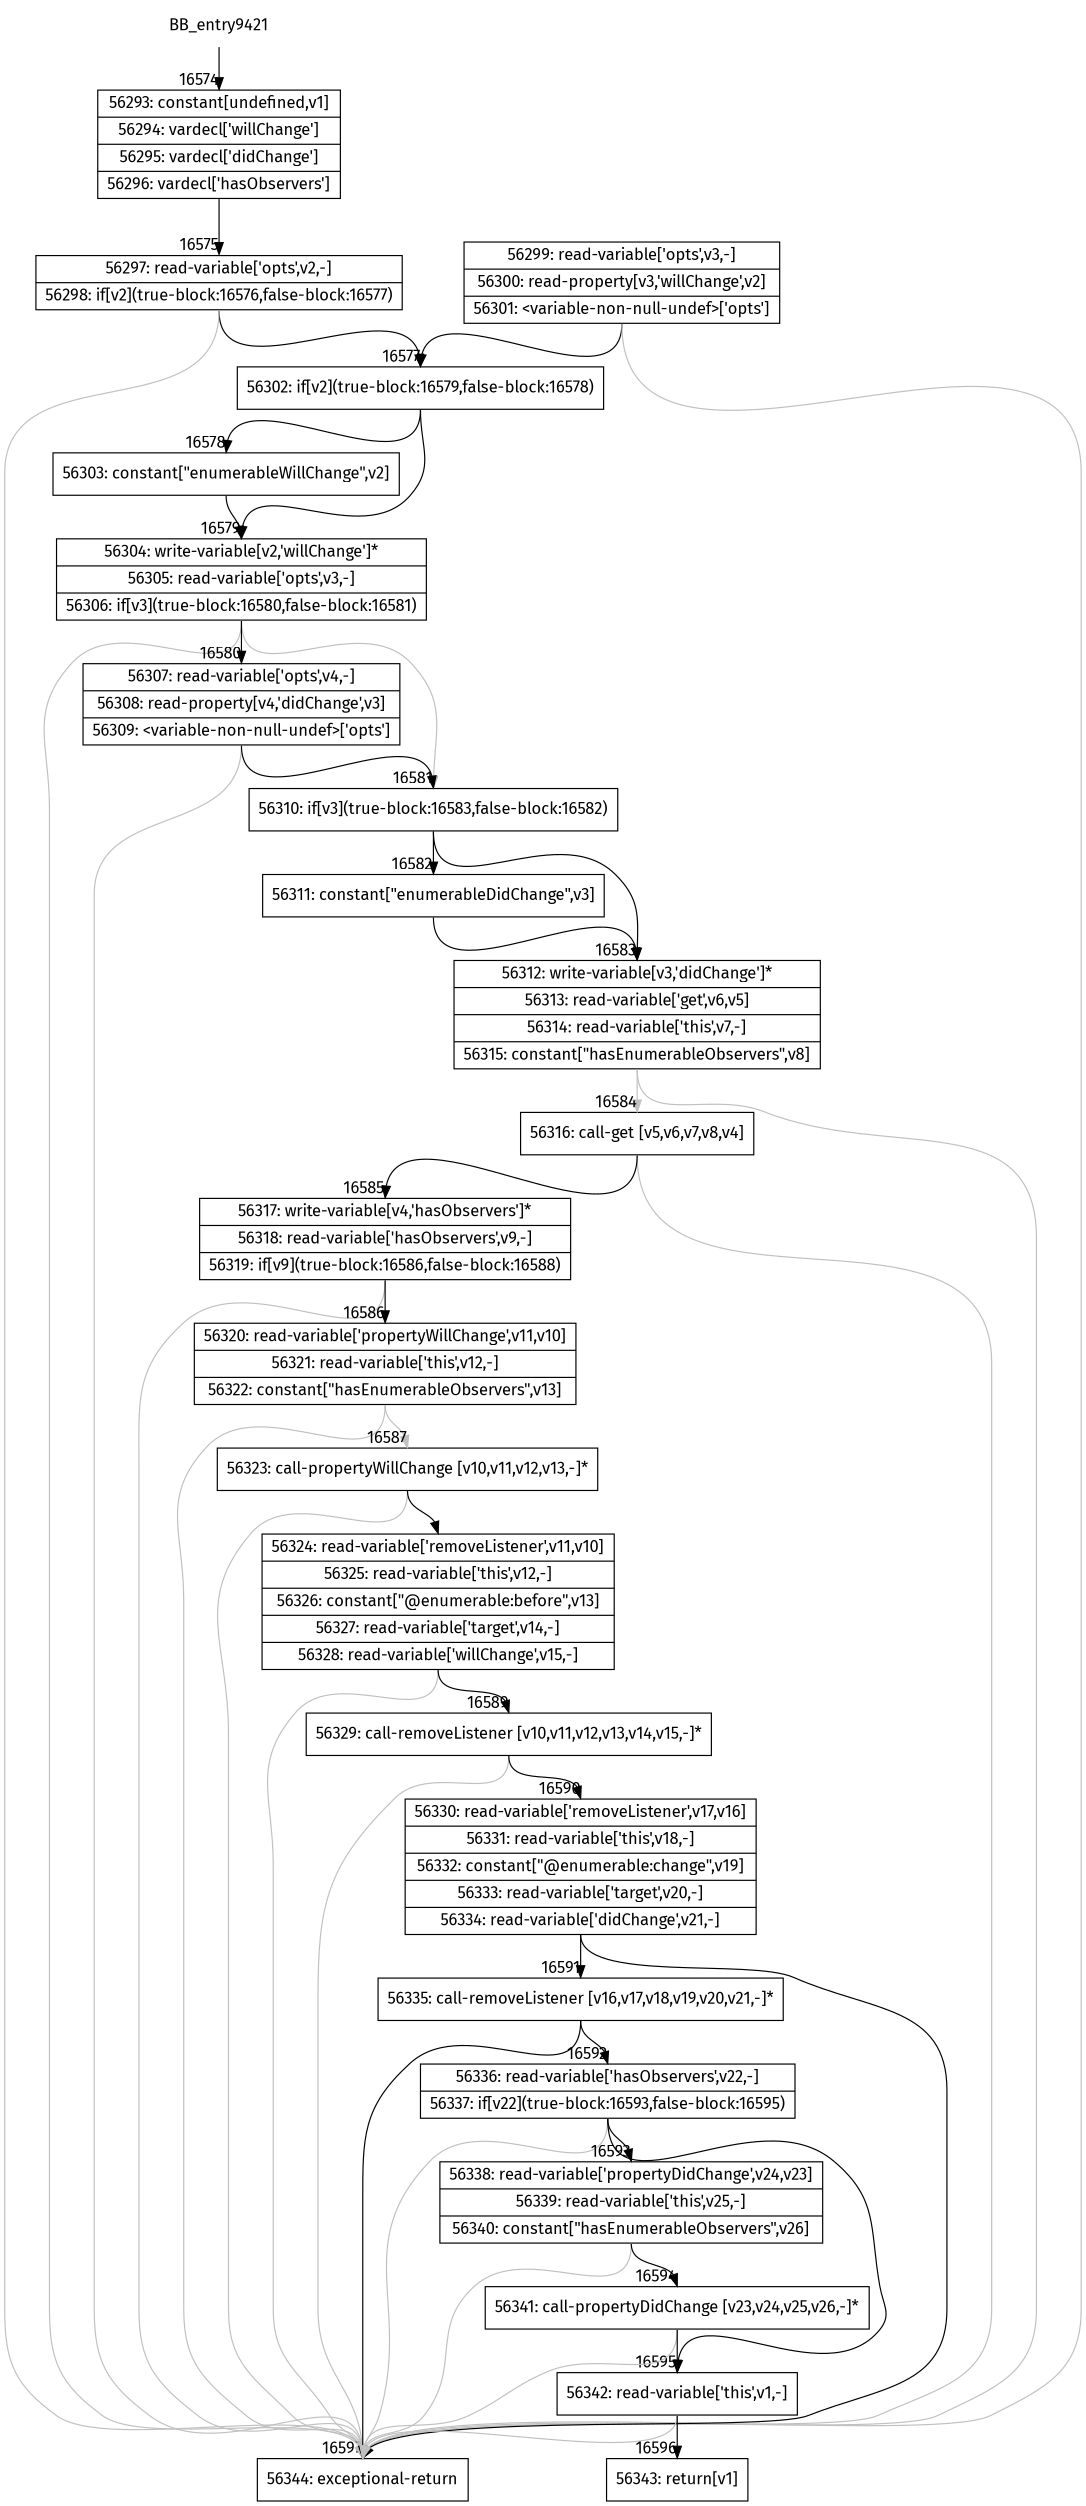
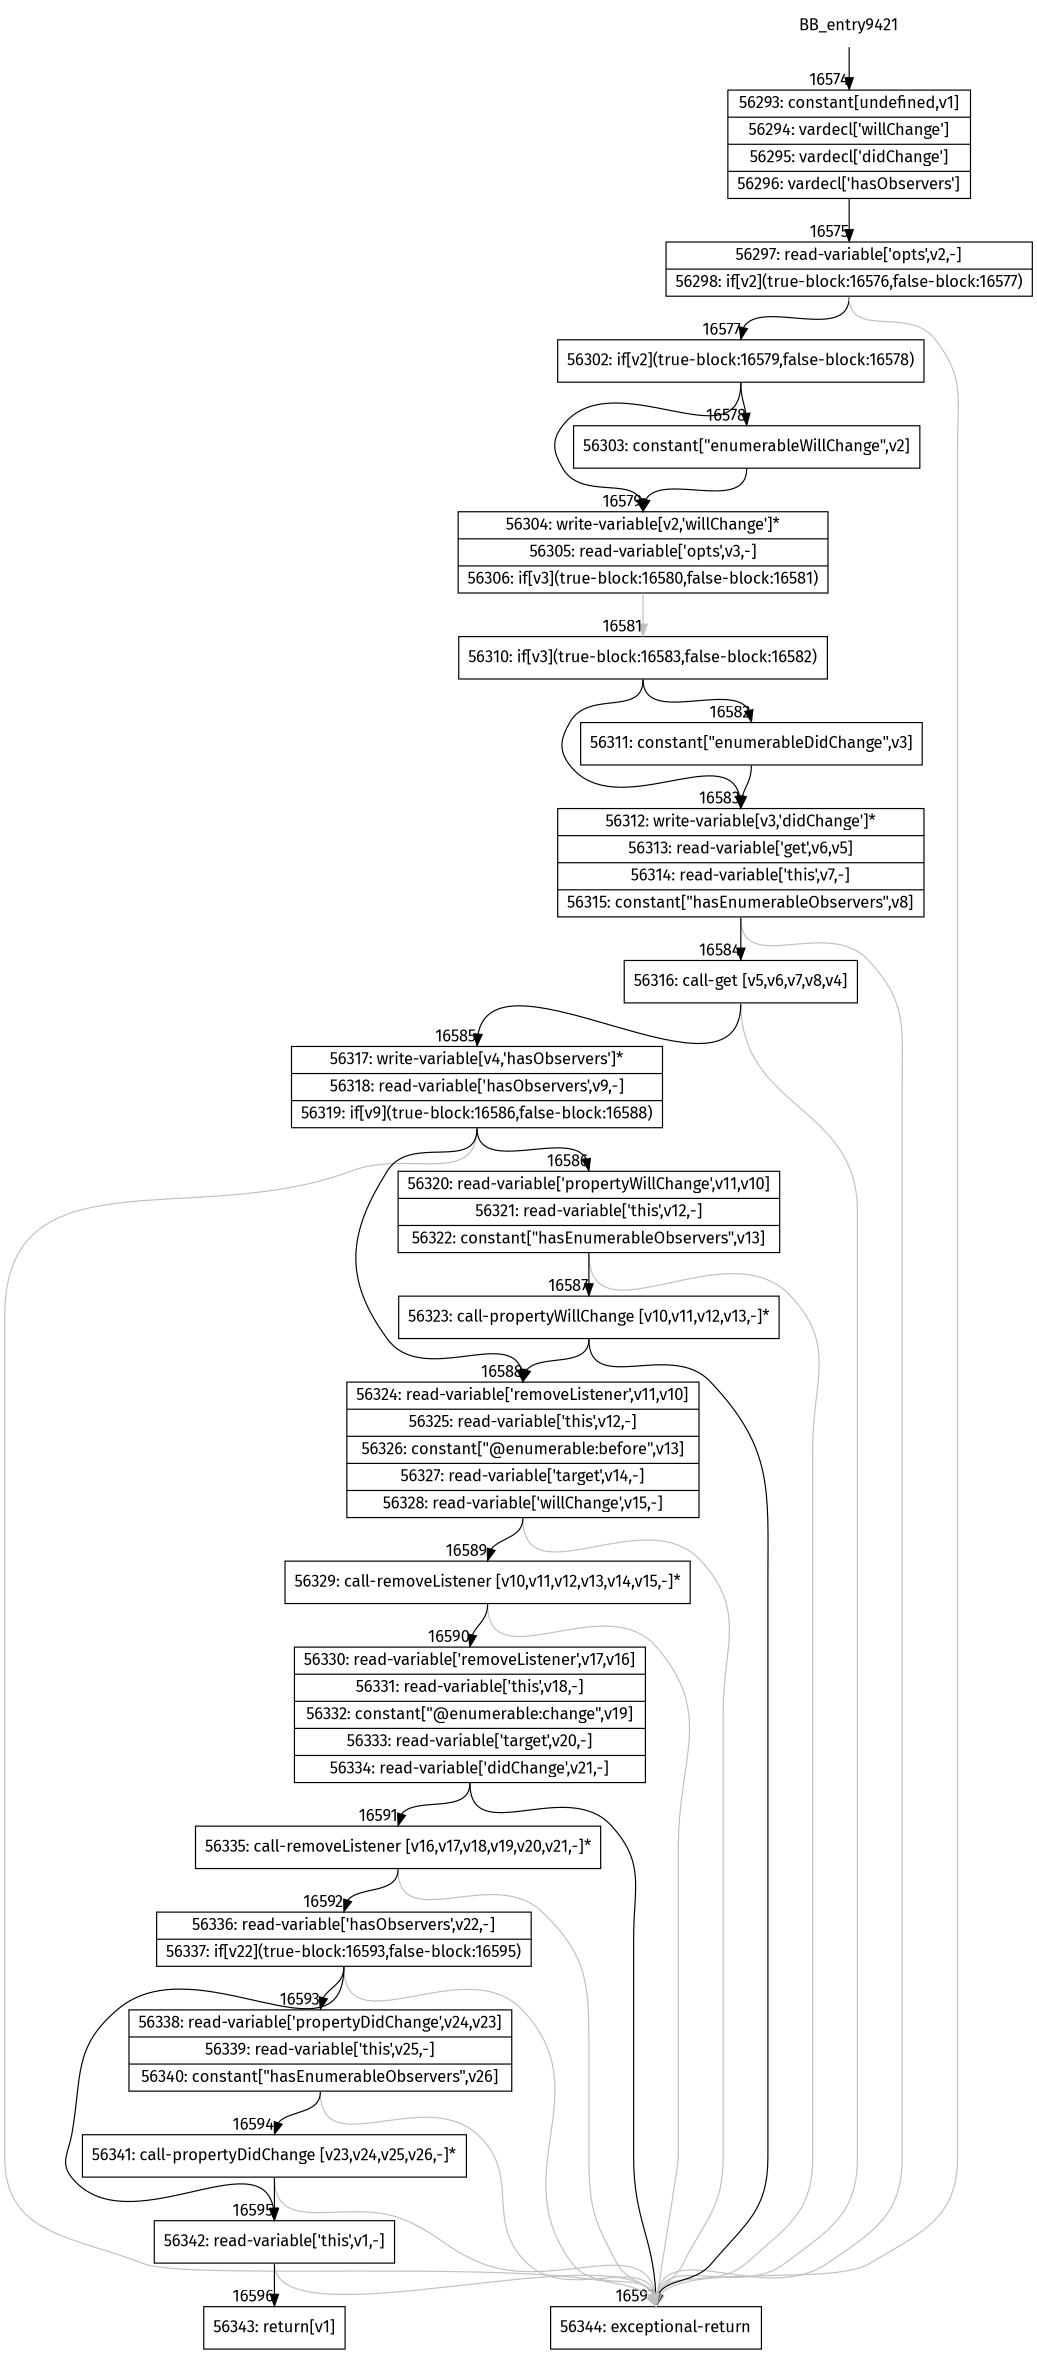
(622, 283) -> none
(241, 704) -> none
(637, 1085) -> (741, 933)
none -> (357, 1274)
(392, 1422) -> (589, 1268)
(49, 1579) -> none
(228, 1929) -> (768, 1784)
(364, 2150) -> (589, 2024)
